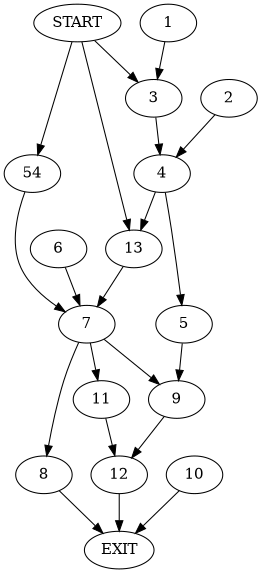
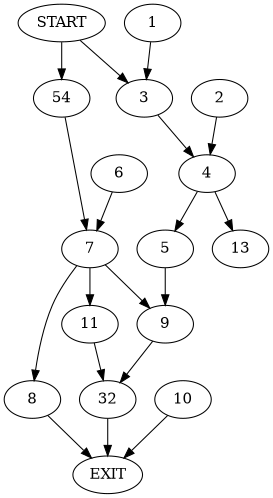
(104, 131) -> none
(113, 282) -> none
(119, 475) -> (108, 400)
